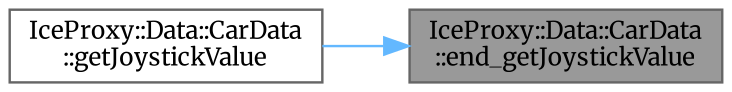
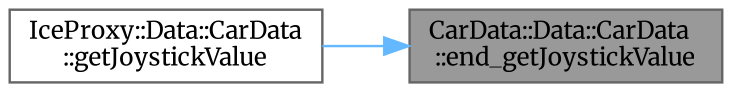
(566, 46) -> (566, 46)
